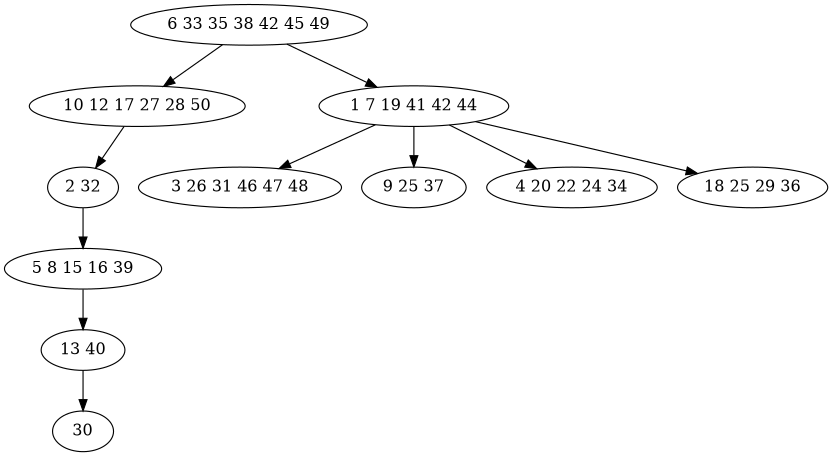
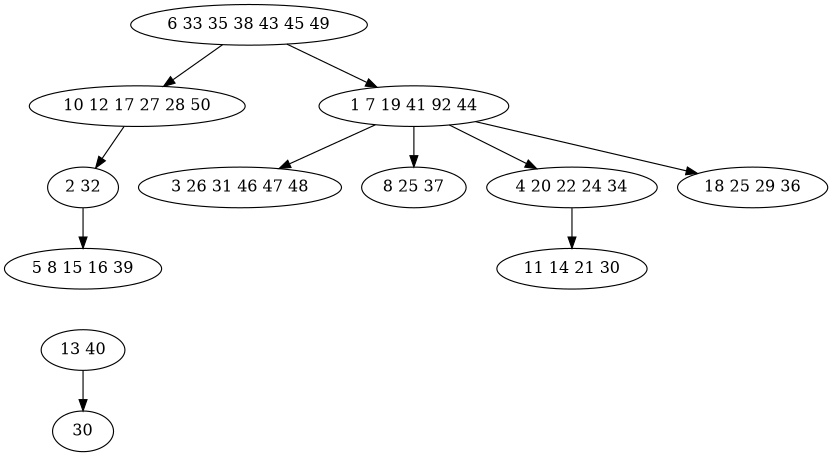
(249, 25) -> (249, 25)
(414, 106) -> (414, 106)
(414, 187) -> (414, 187)
none -> (572, 269)
(83, 304) -> none
